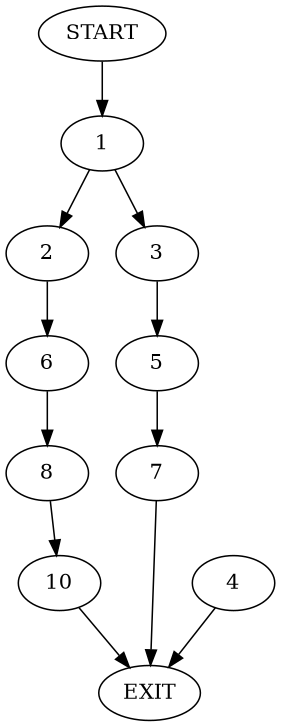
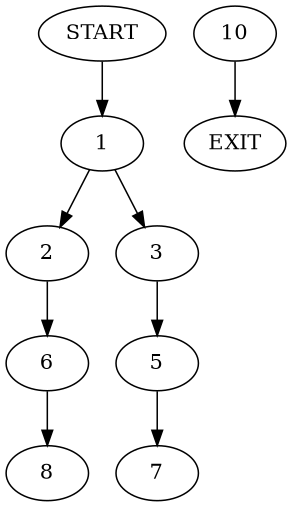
(53, 521) -> none
(154, 575) -> none
(234, 583) -> none
